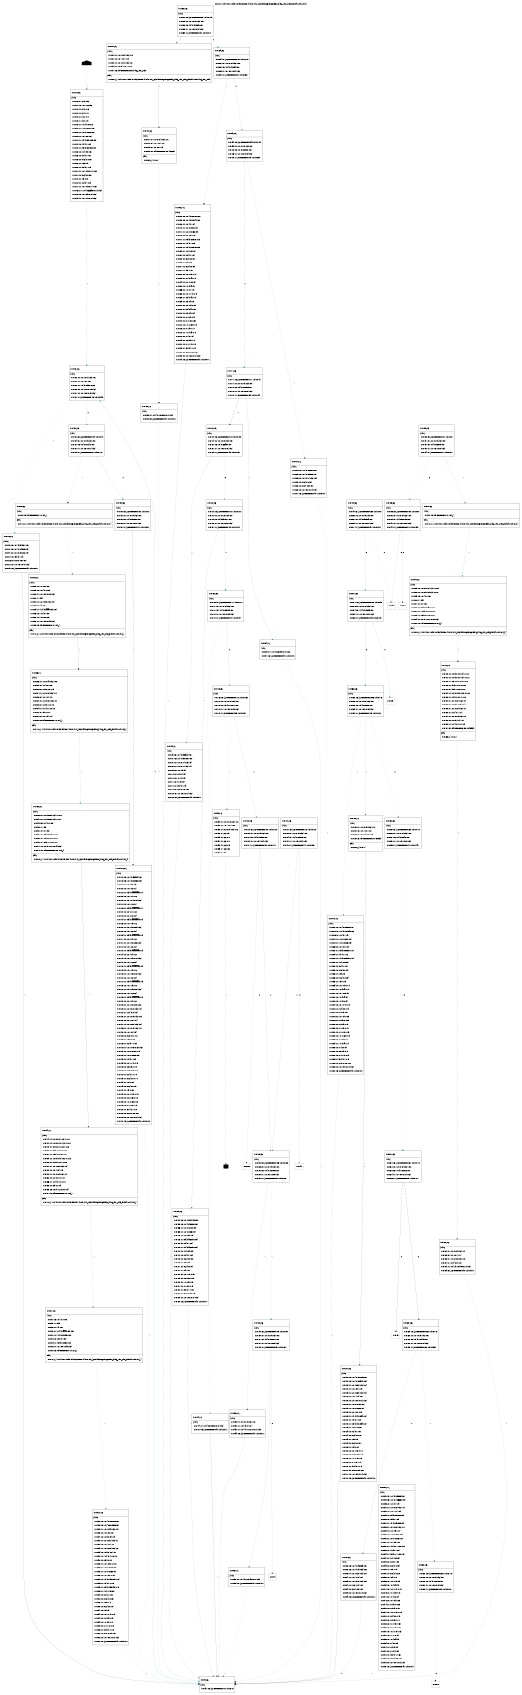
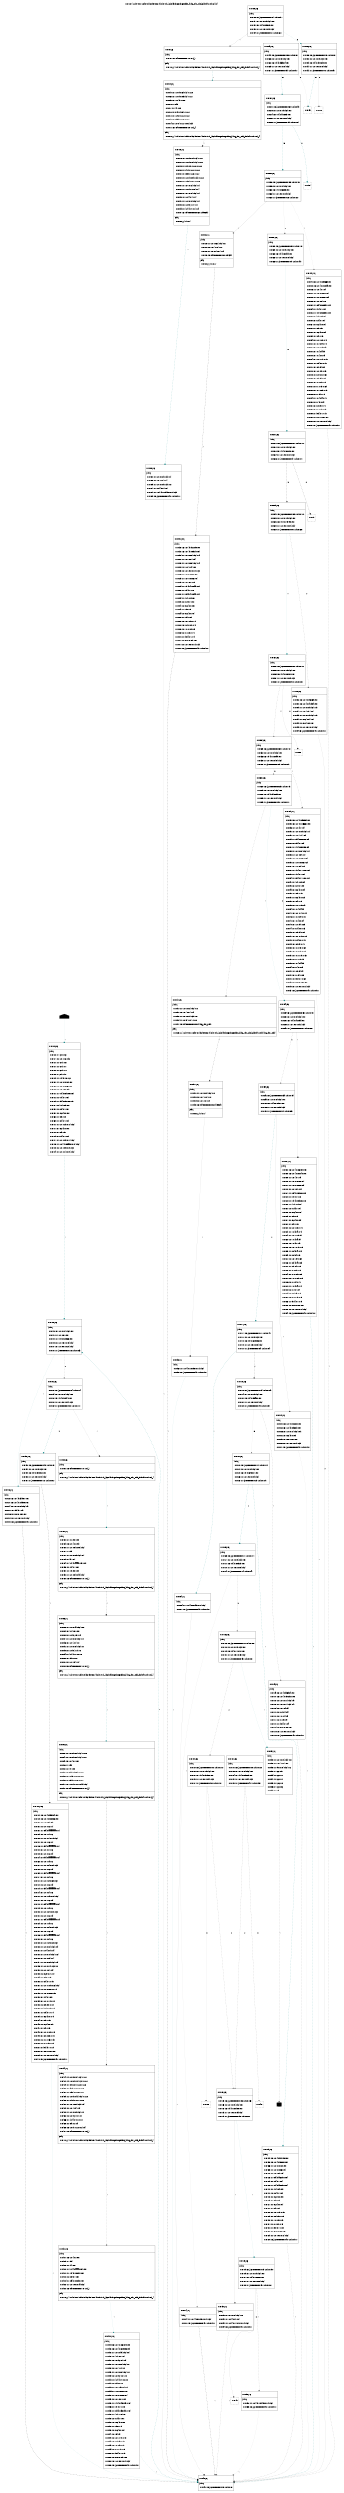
none -> (274, 752)
